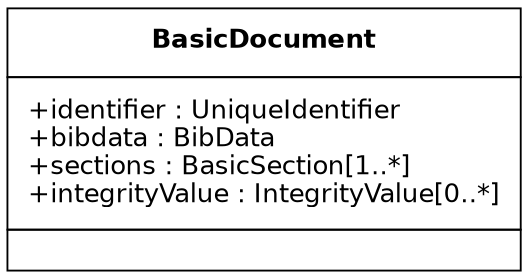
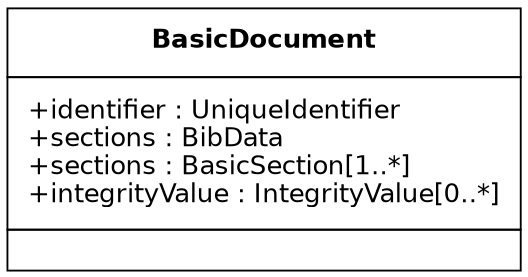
(152, 139) -> (156, 139)
